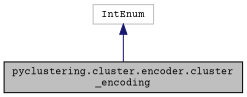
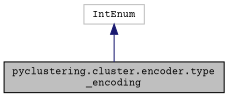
(123, 77) -> (114, 77)
